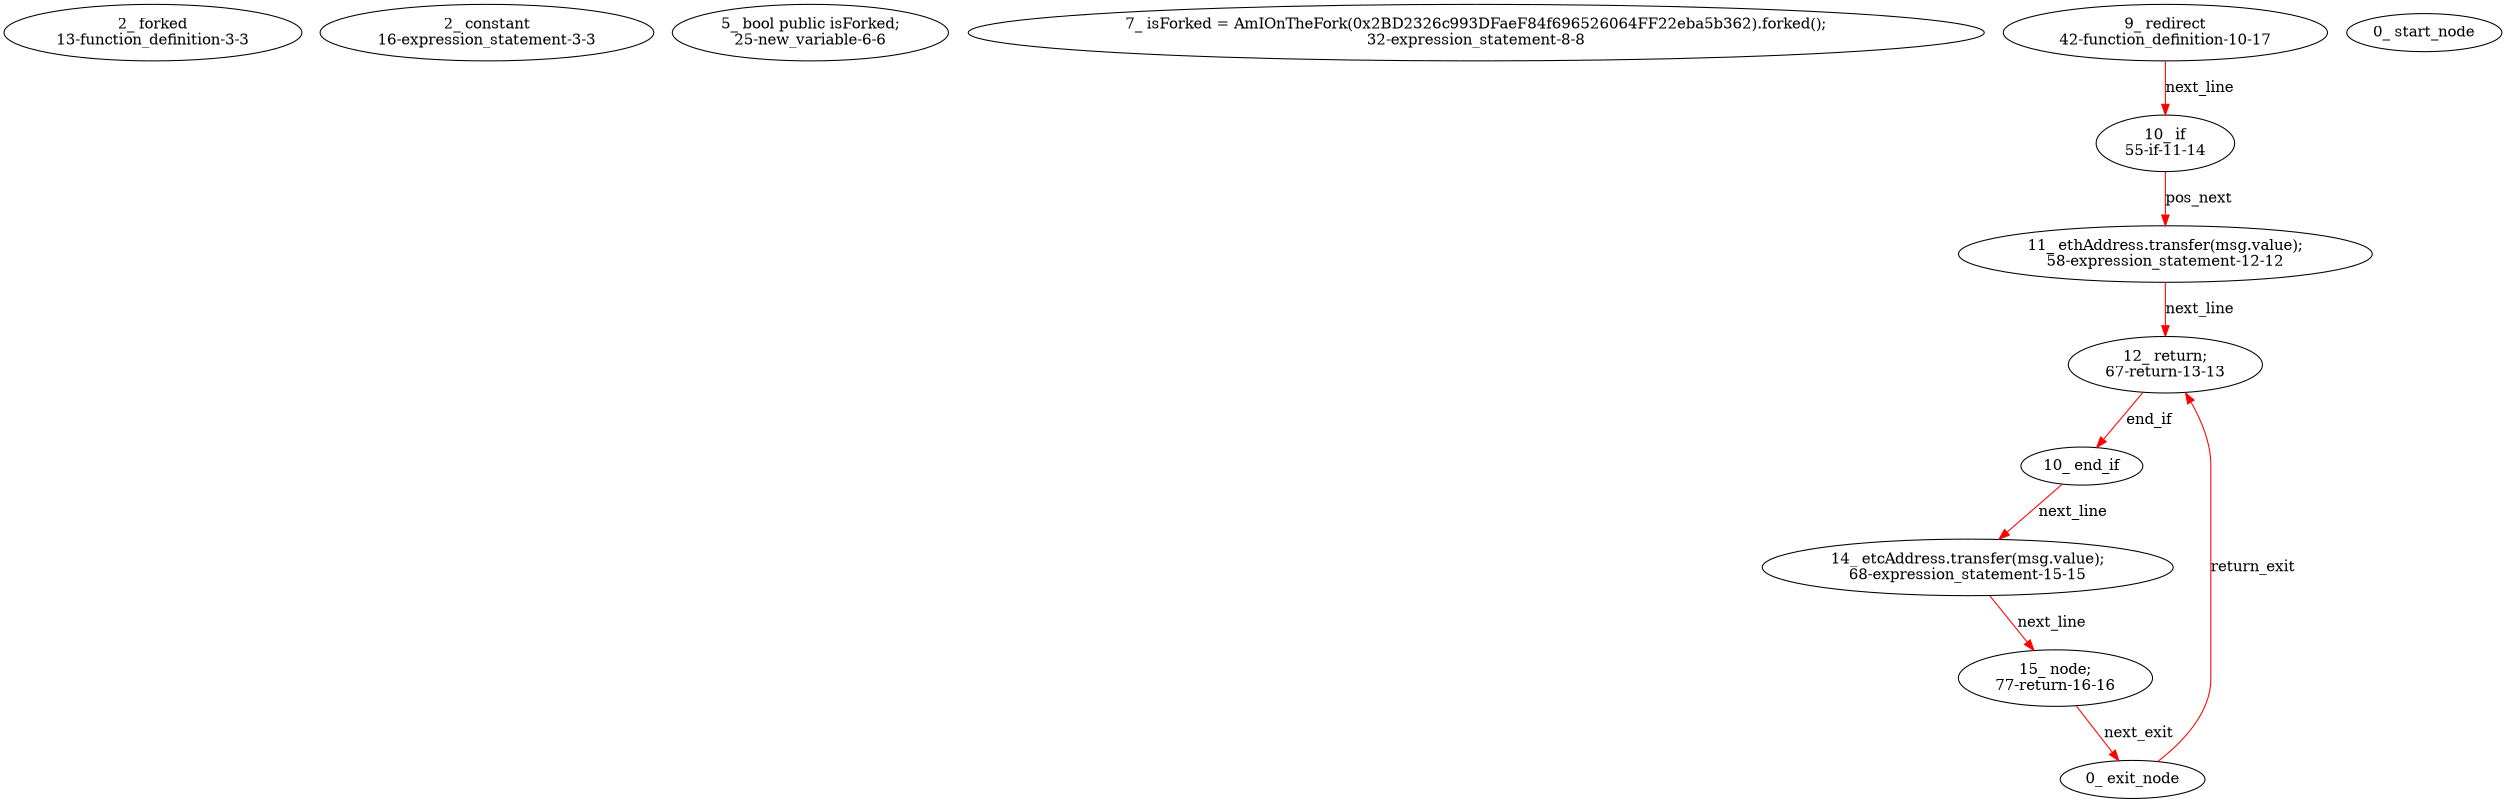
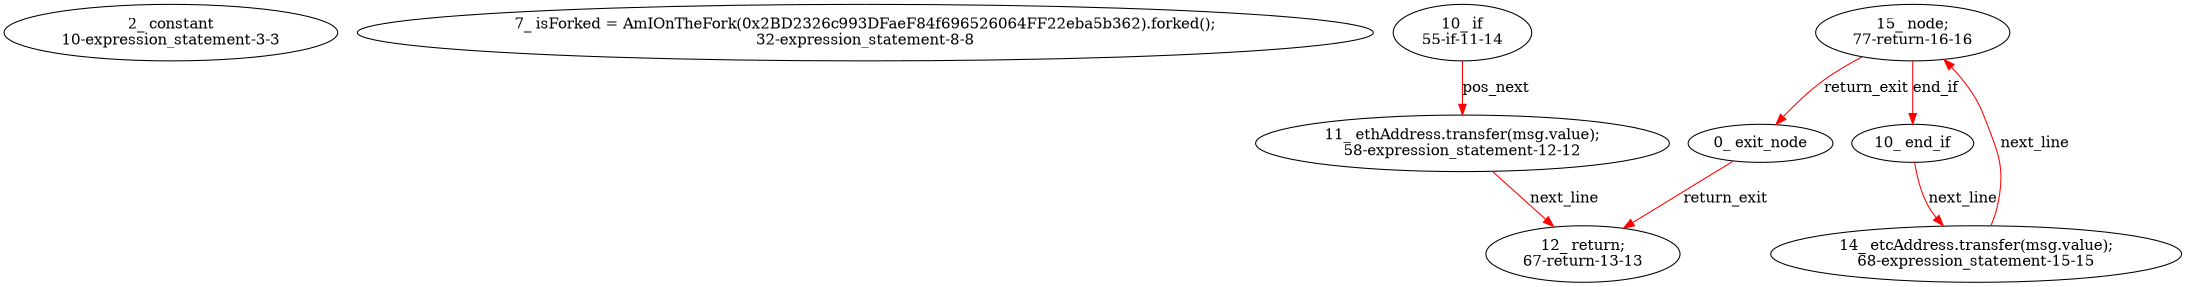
(153, 33) -> none
(487, 33) -> (171, 33)
(810, 33) -> none
(2165, 33) -> none
(2424, 33) -> none
(2123, 416) -> (1913, 87)
(2139, 733) -> (1866, 88)
